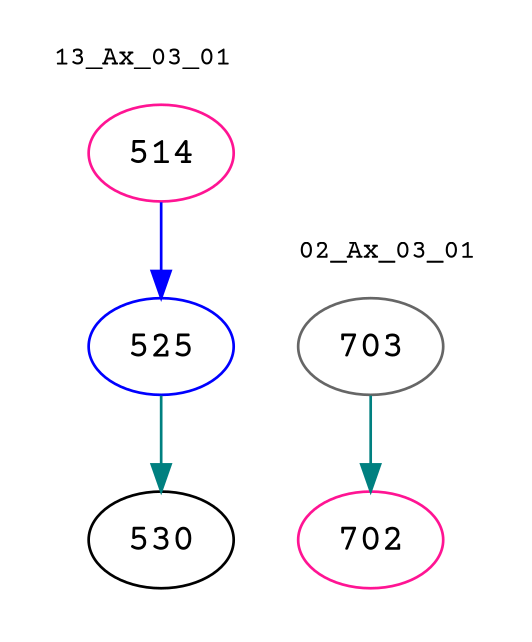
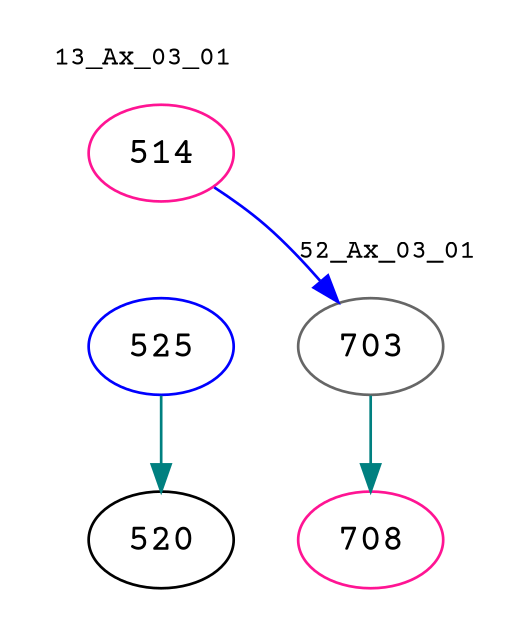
(161, 237) -> (294, 252)
(388, 251) -> (388, 251)
(161, 540) -> (161, 540)
(371, 540) -> (371, 540)
